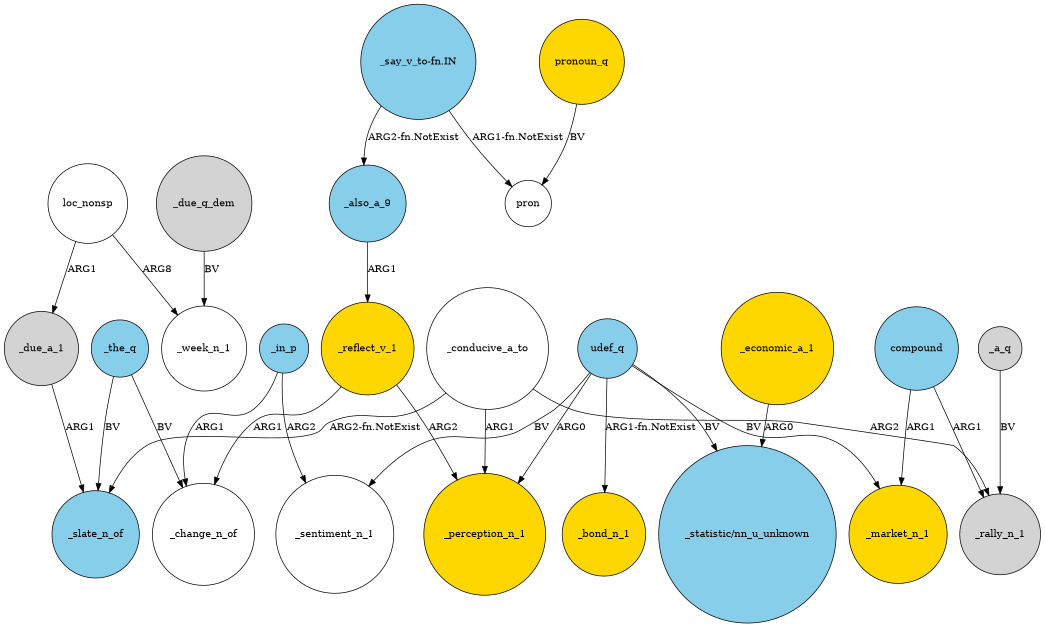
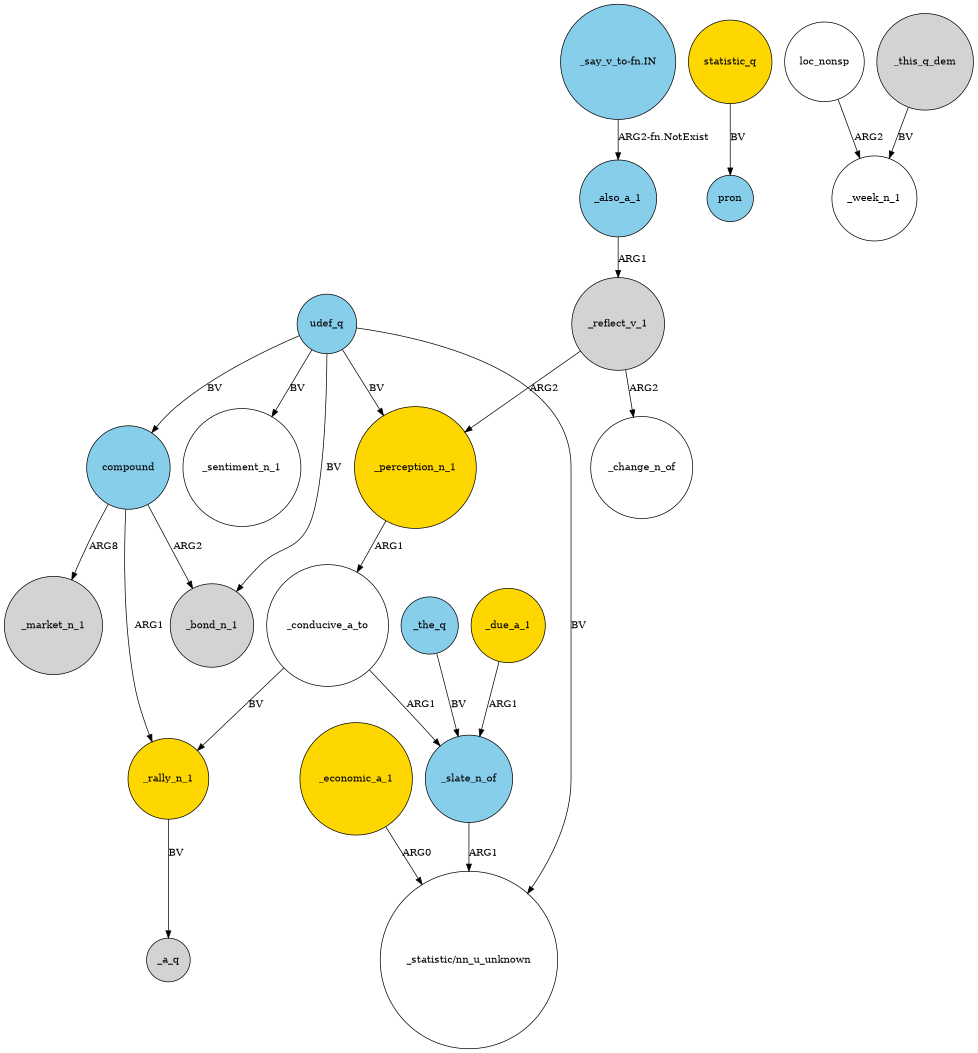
(582, 62) -> (730, 62)
(476, 147) -> none
(204, 204) -> (925, 62)
(368, 204) -> (618, 198)
(528, 204) -> (730, 198)
(157, 270) -> (869, 138)
(65, 274) -> none
(41, 349) -> (508, 626)
(284, 349) -> none
(368, 349) -> (618, 324)
(156, 428) -> none
(268, 428) -> (644, 389)
(375, 428) -> (421, 704)
(571, 428) -> (376, 389)
(651, 428) -> (334, 468)
(885, 428) -> (256, 704)
(921, 428) -> (104, 547)
(1000, 428) -> (168, 875)
(485, 433) -> (373, 543)
(754, 435) -> (223, 374)
(604, 534) -> (212, 626)
(747, 534) -> (469, 960)
(898, 534) -> (53, 626)
(1000, 534) -> (168, 779)
none -> (168, 543)
none -> (469, 843)
